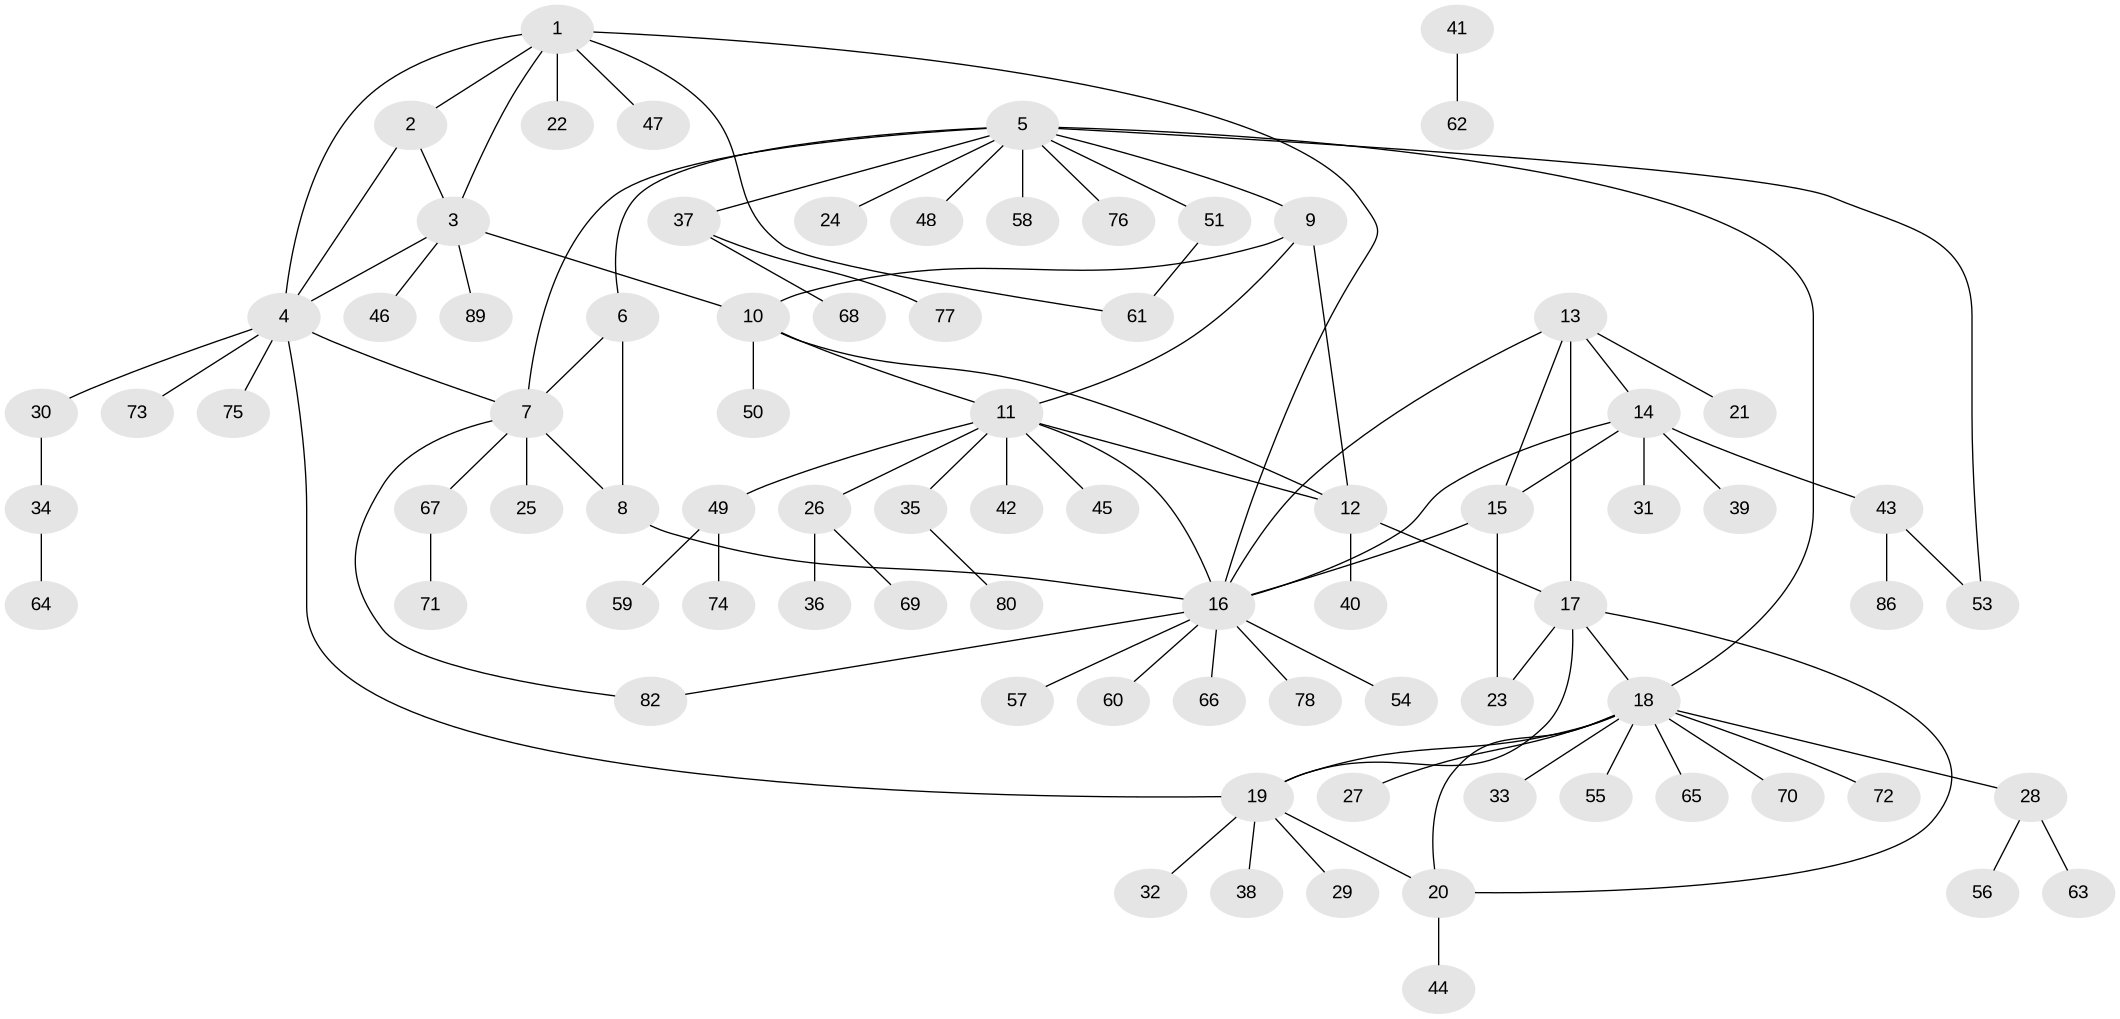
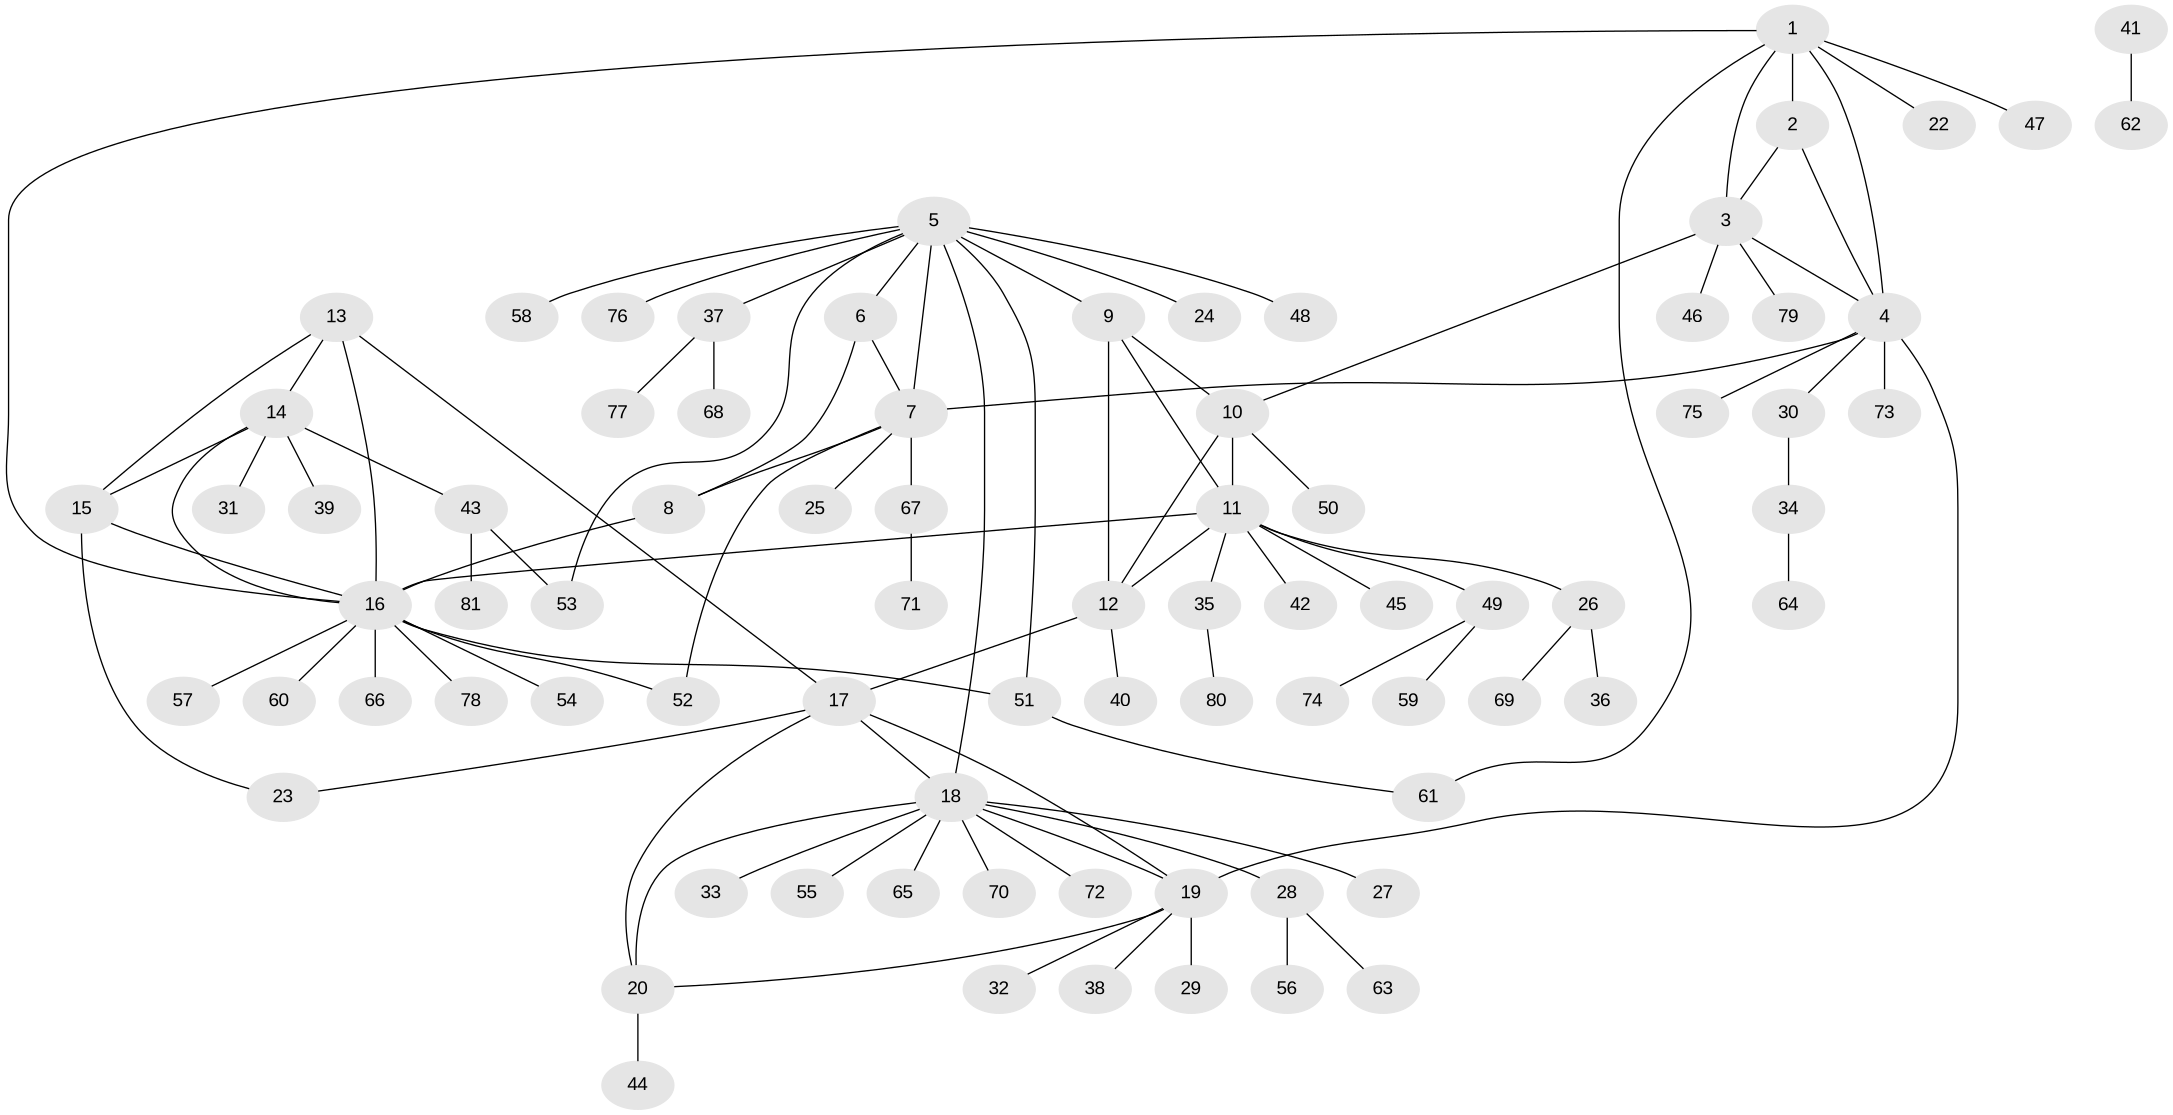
(476, 317) -> (1789, 317)
(1740, 413) -> none
(1887, 605) -> (471, 605)
none -> (680, 664)
(651, 701) -> (683, 701)
